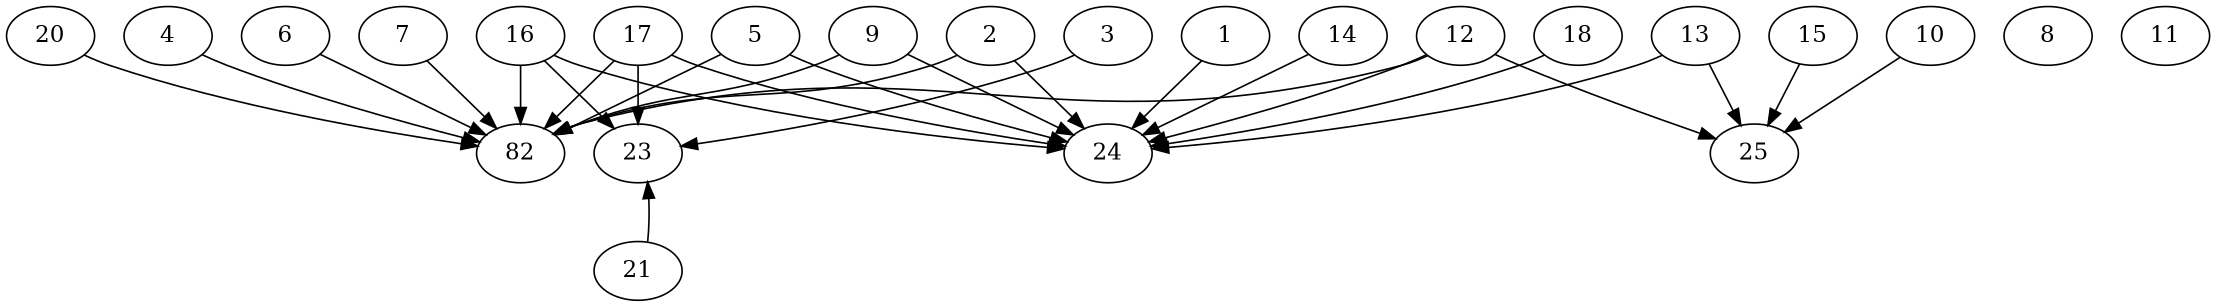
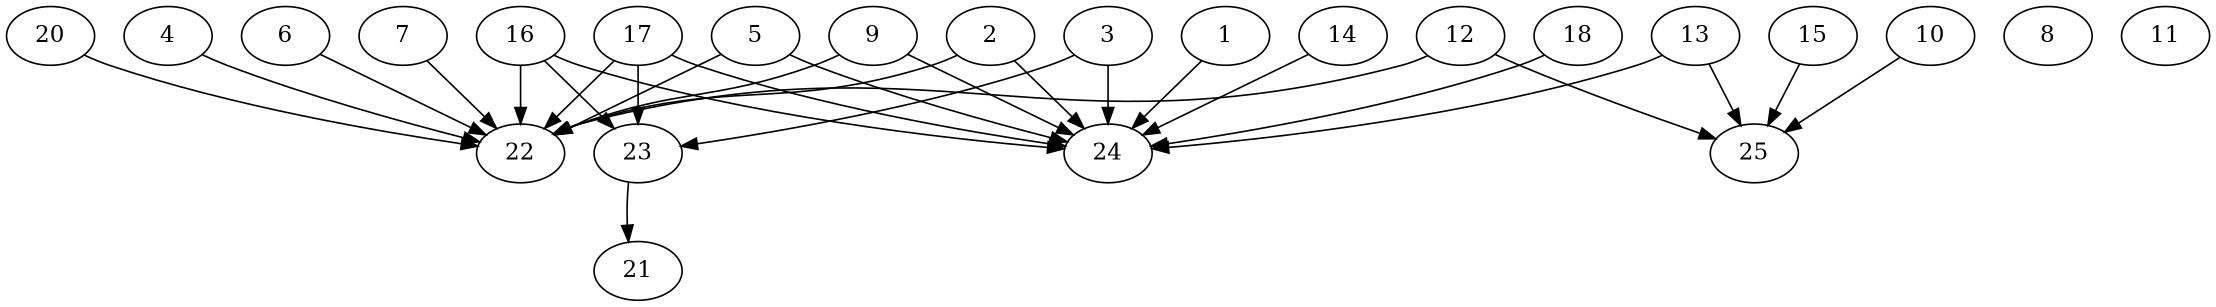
(1297, 101) -> (1108, 87)
(521, 153) -> (521, 153)
(649, 220) -> (627, 204)
